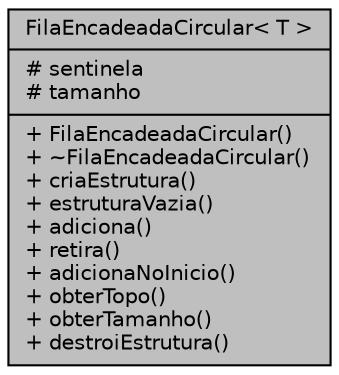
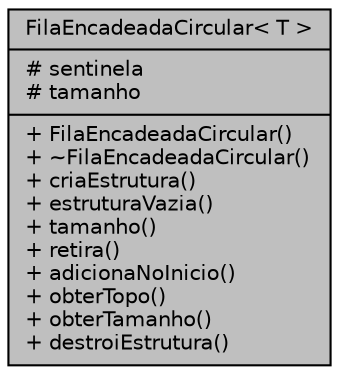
(89, 227) -> (92, 227)
